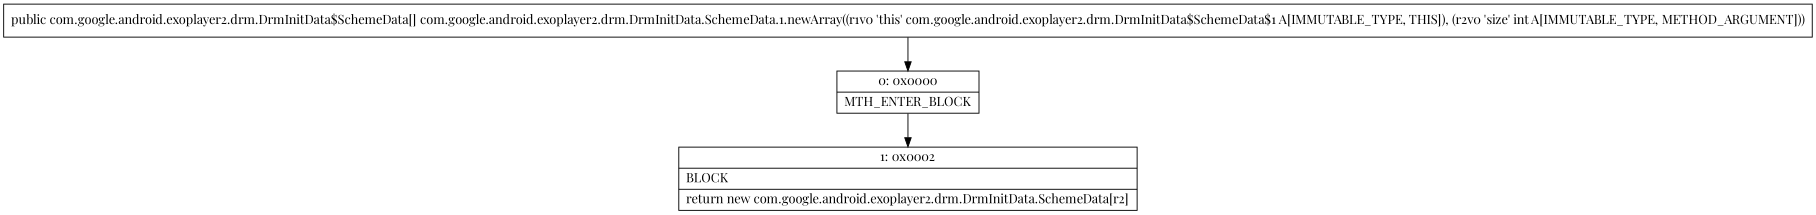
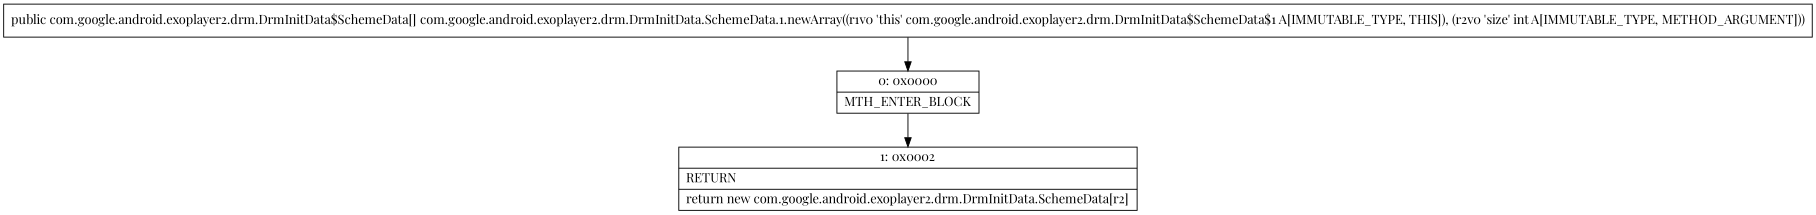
(707, 178) -> (711, 178)
